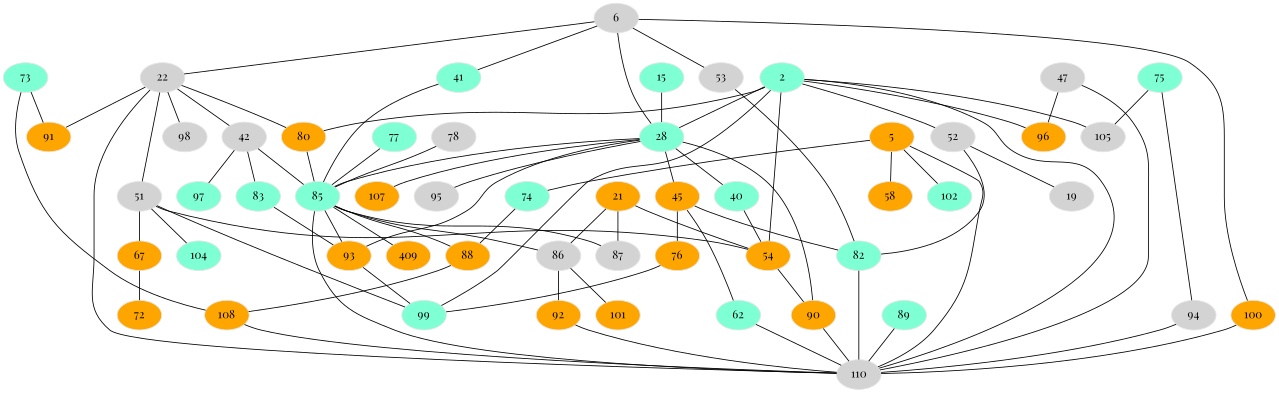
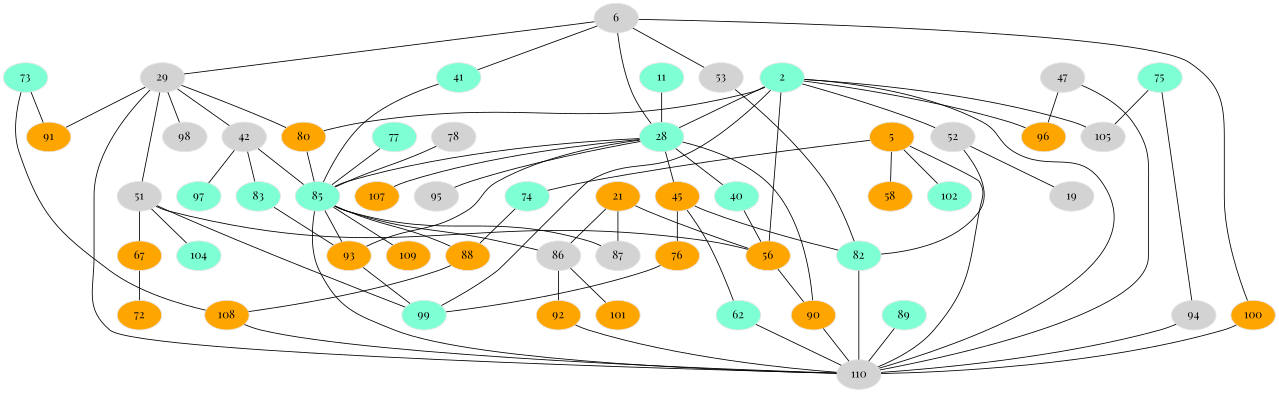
(163, 78) -> (163, 78)
(662, 78) -> (662, 78)
(408, 256) -> (408, 256)
(768, 256) -> (768, 256)
